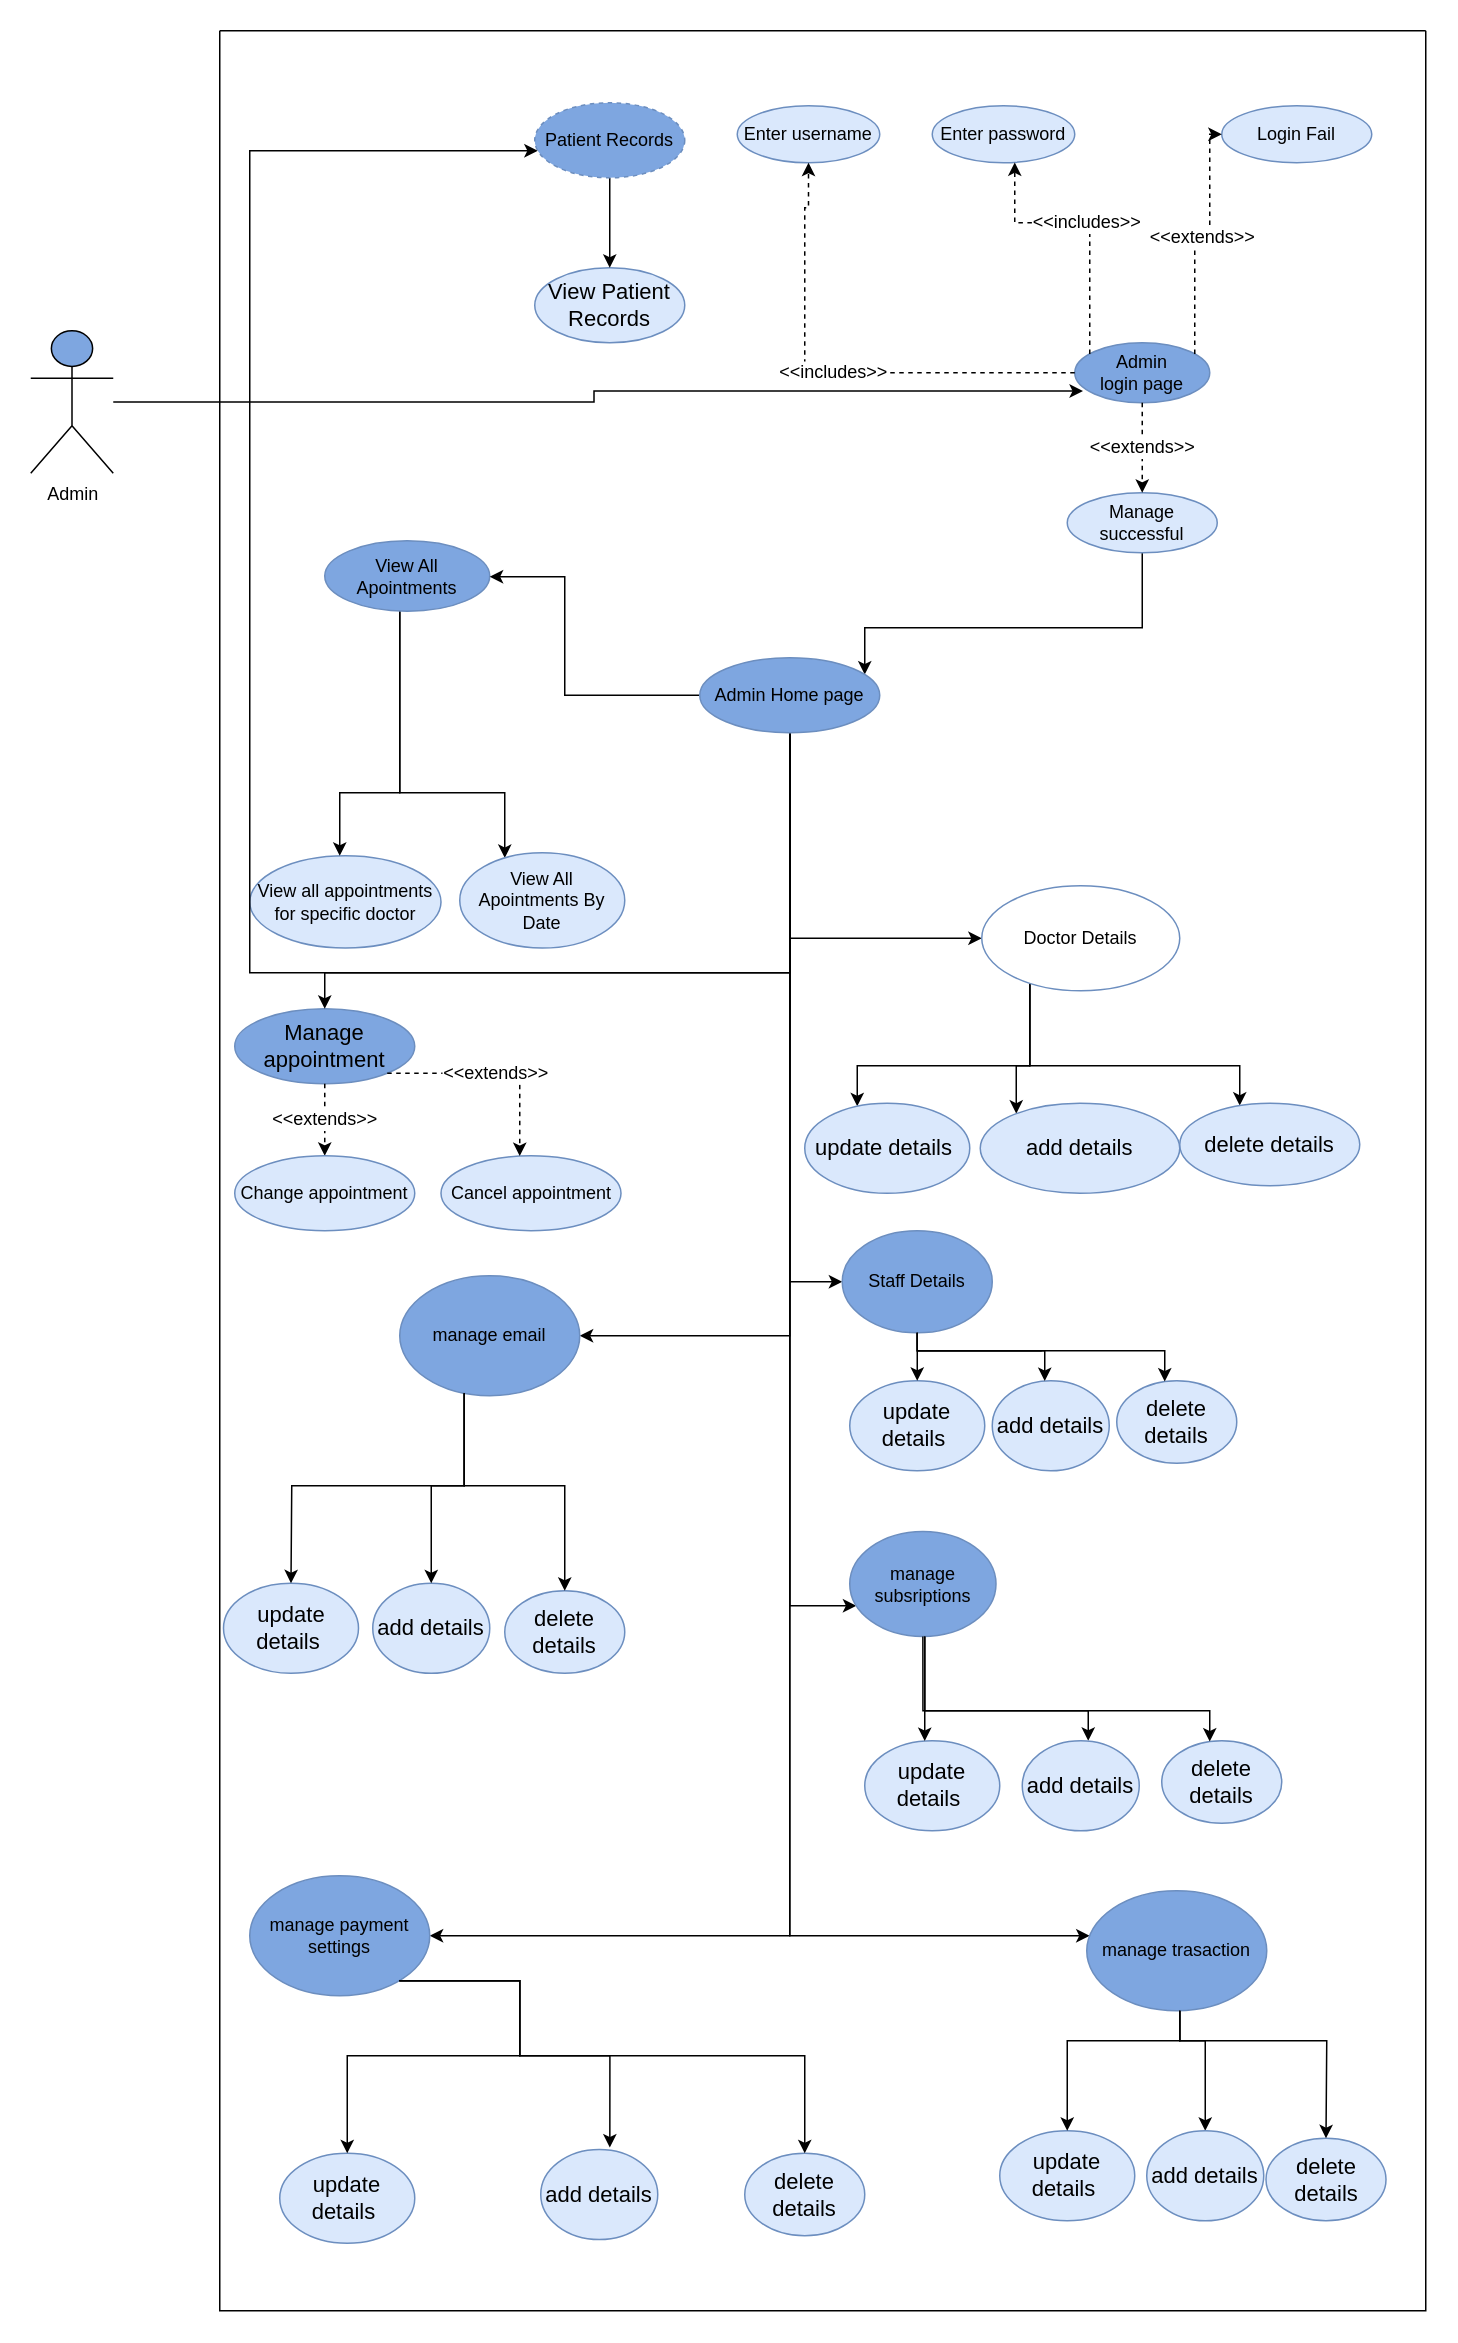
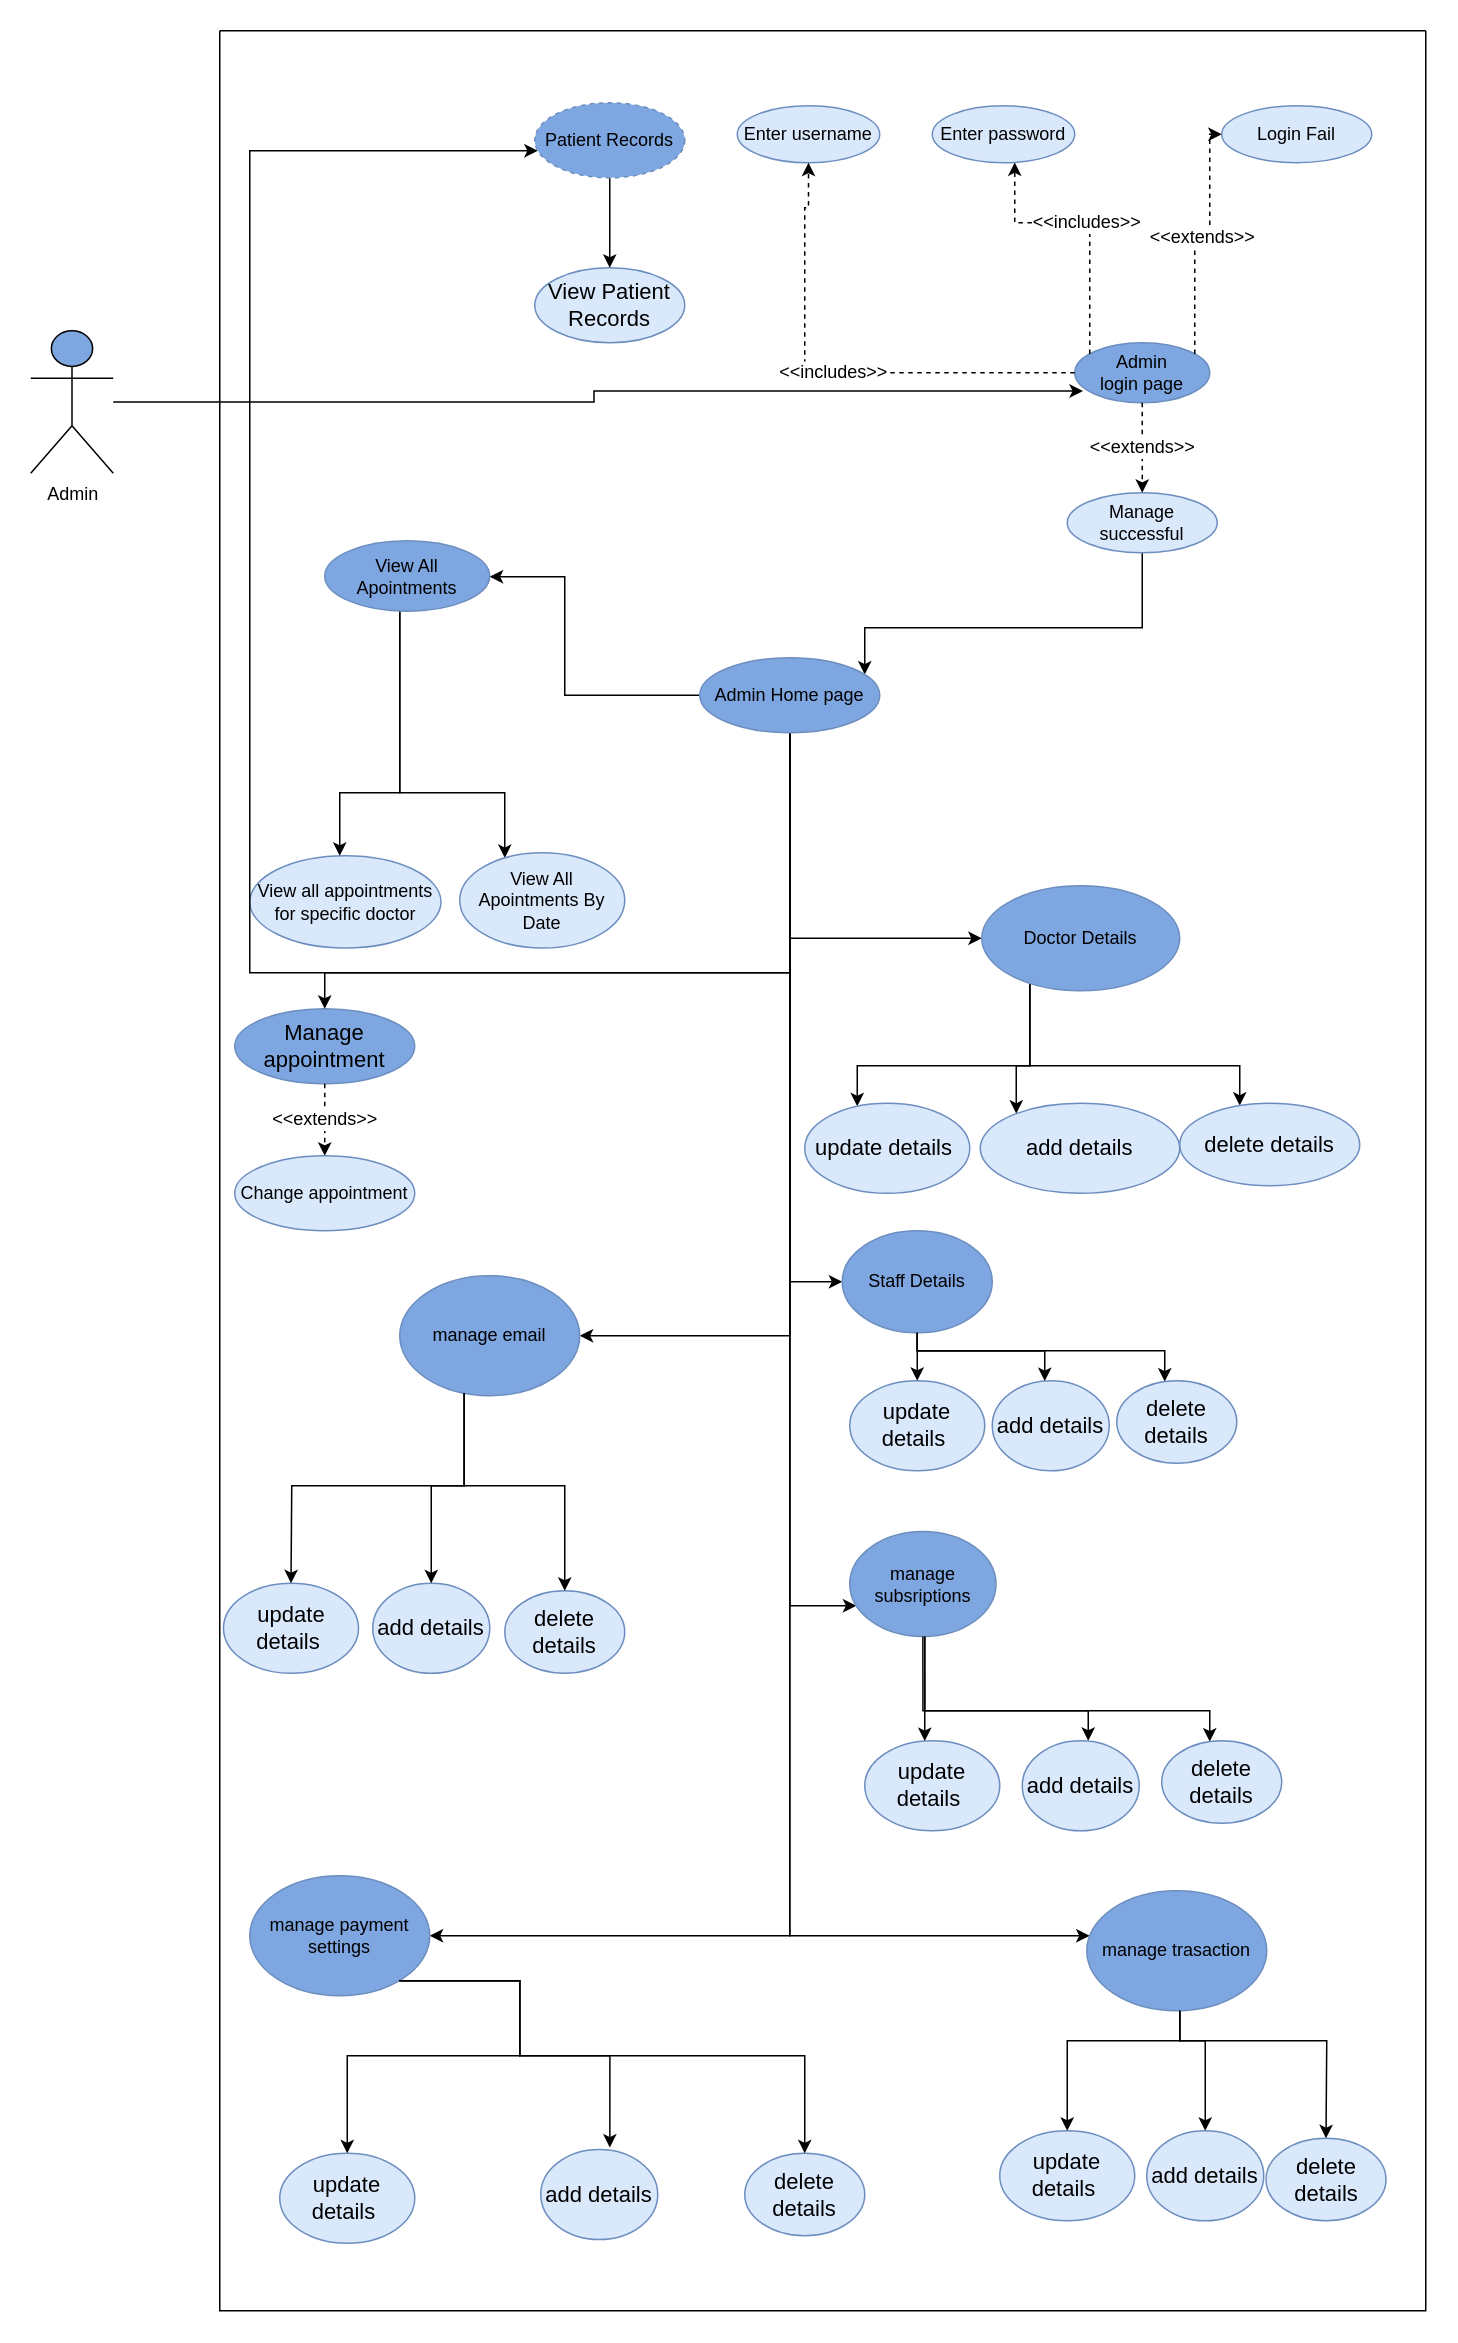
(1081, 938) -> (1081, 938)
(490, 1073) -> none
(531, 1193) -> none
